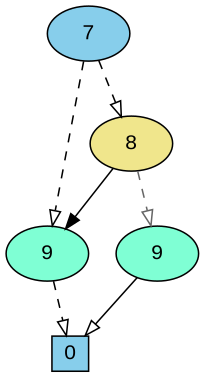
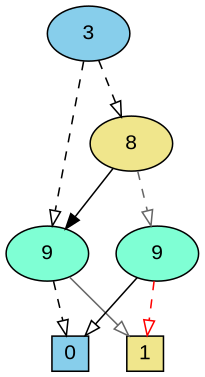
(89, 34) -> (89, 34)
none -> (145, 354)
